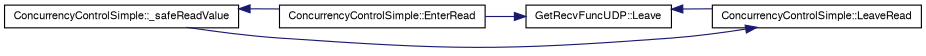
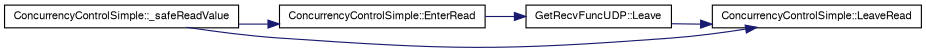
(265, 9) -> (253, 24)
(697, 9) -> (686, 24)
